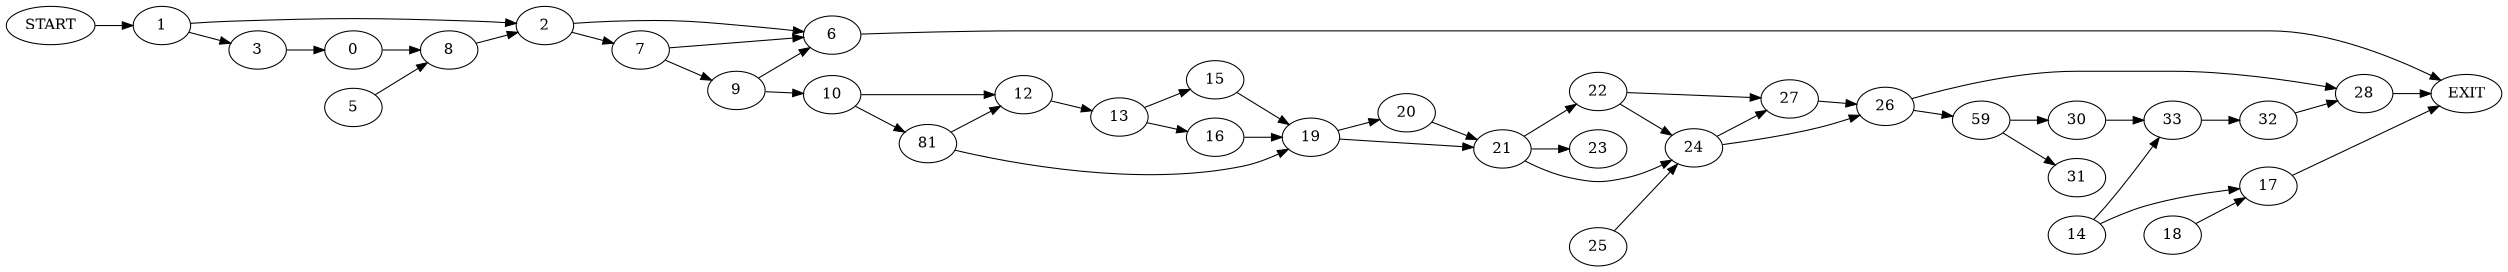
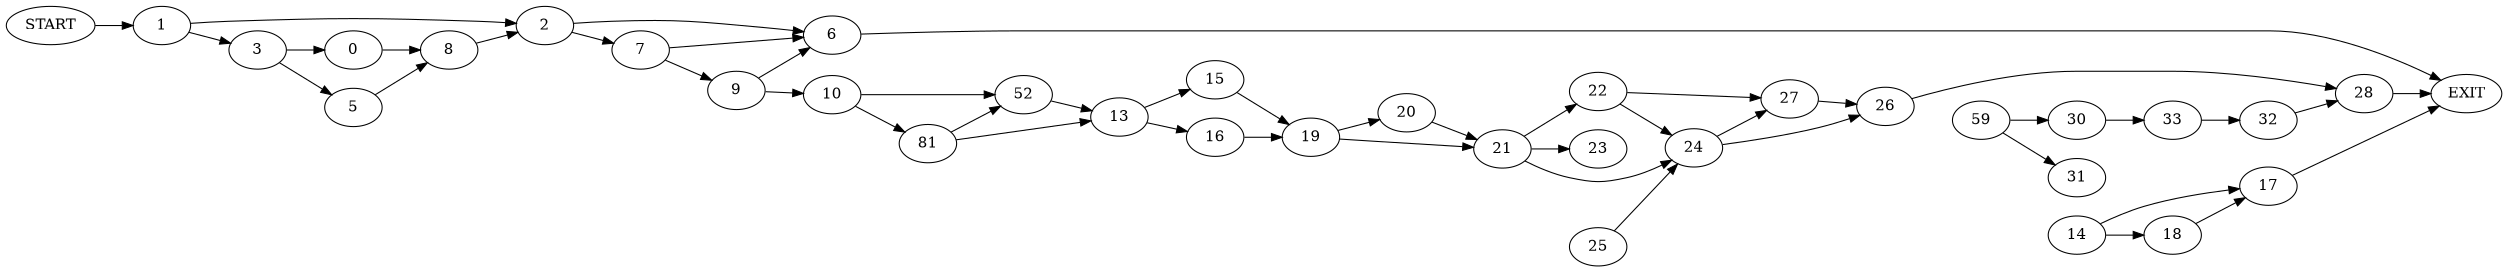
none -> (301, 76)
(1024, 95) -> (1024, 95)
(1928, 112) -> none
(1117, 174) -> (1018, 131)
(2124, 184) -> (2120, 235)
